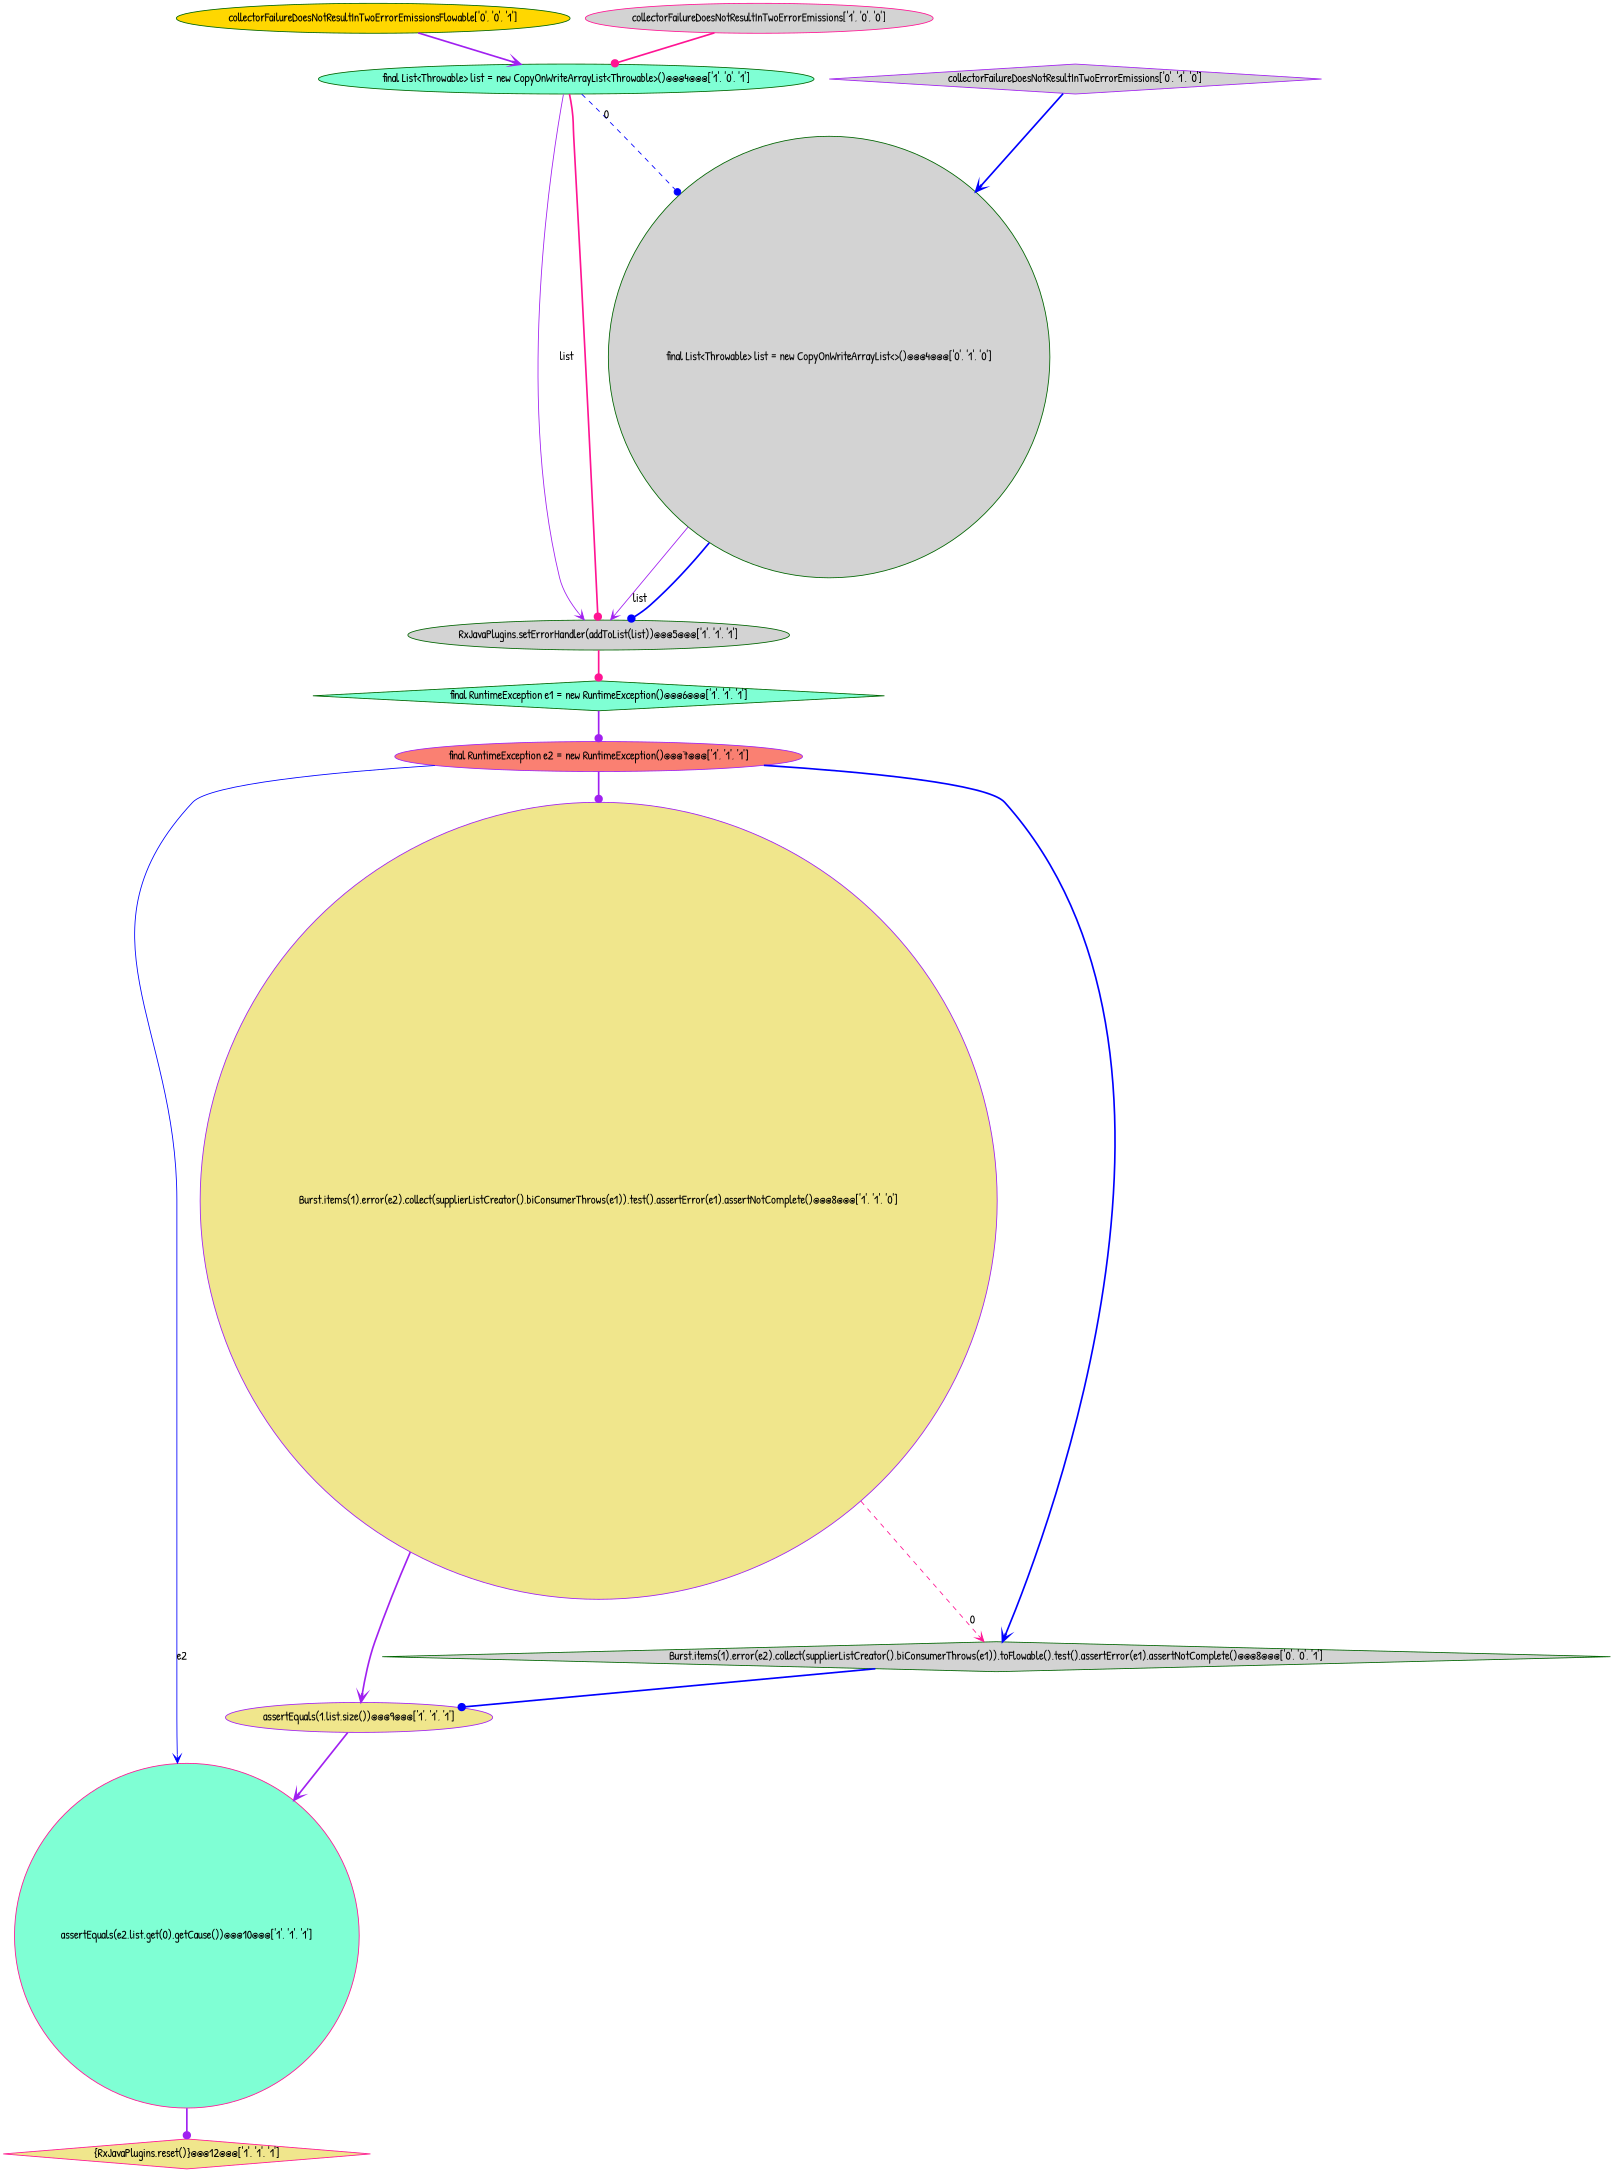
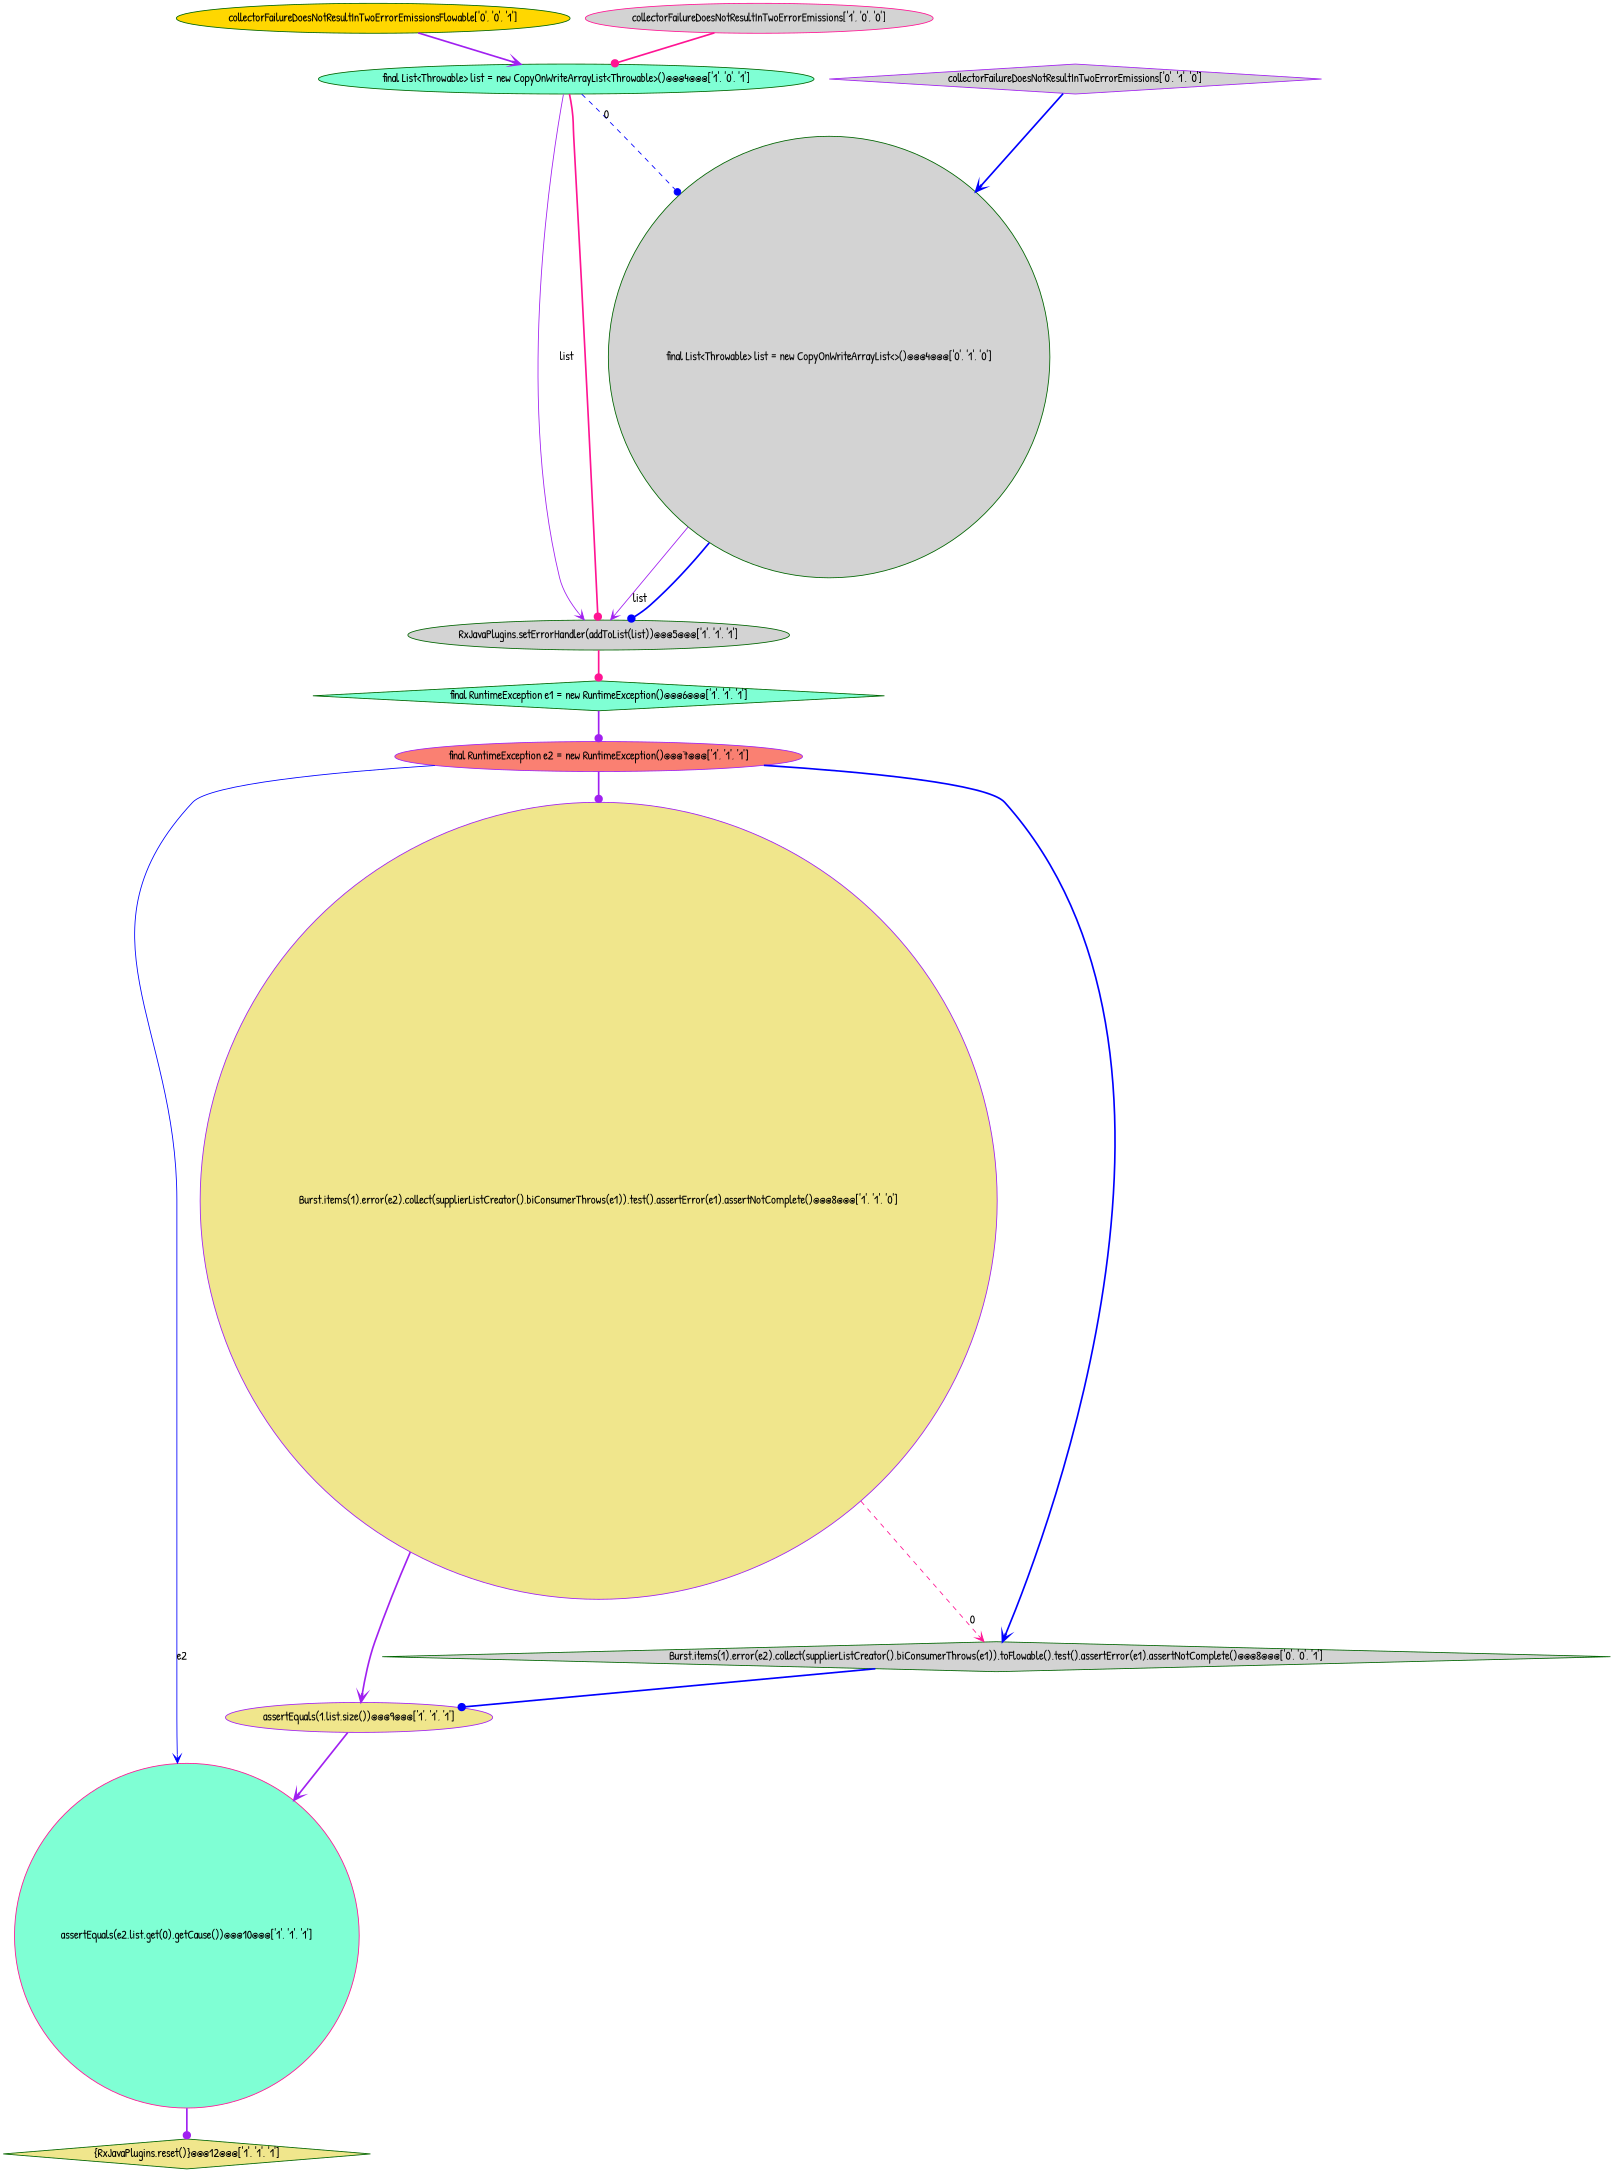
(187, 2154) -> (187, 2154)
